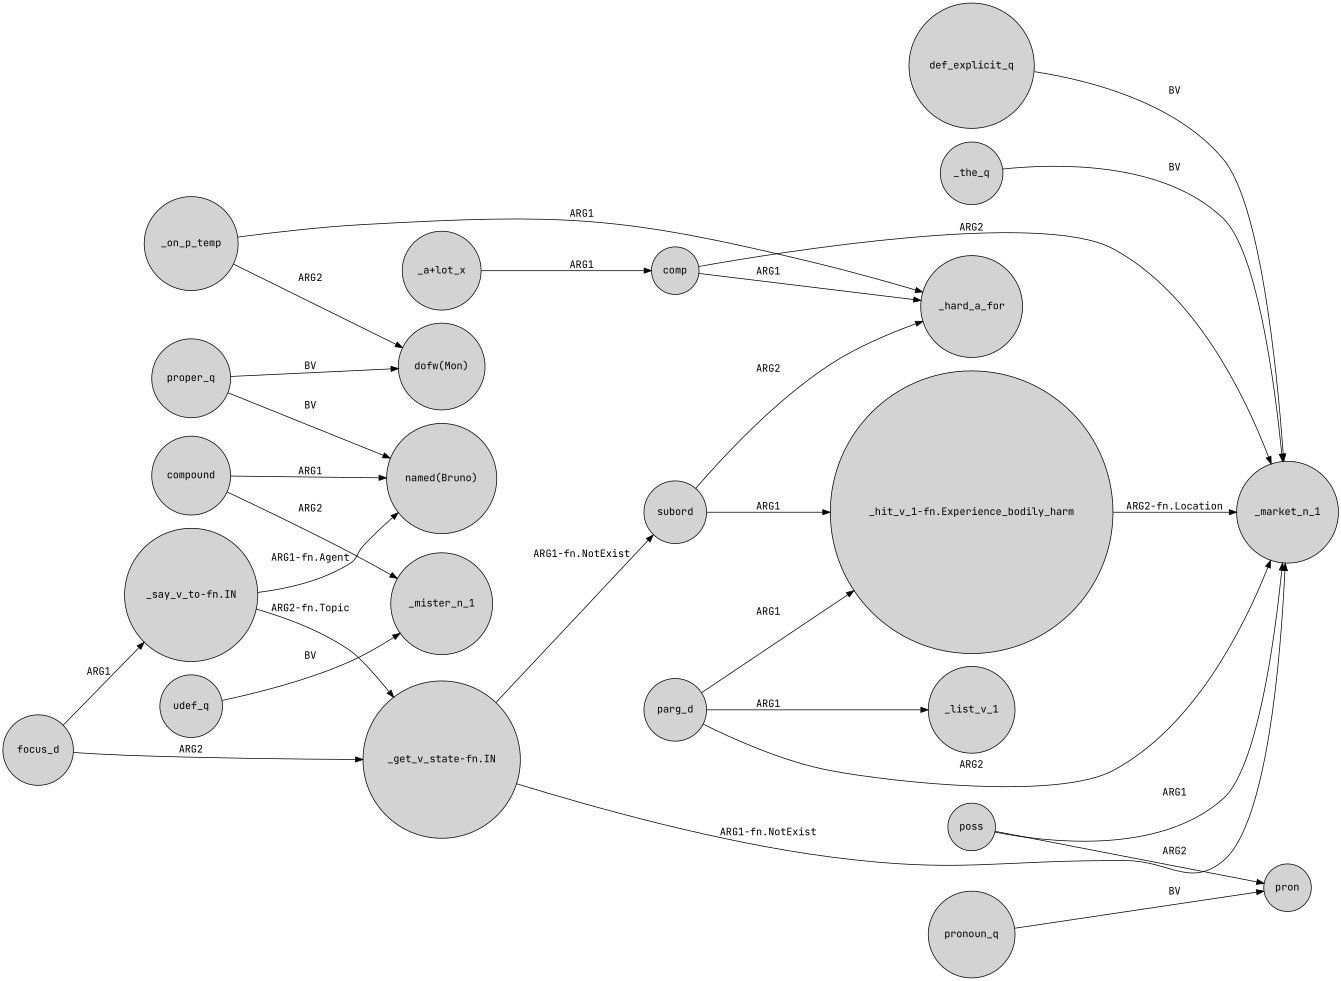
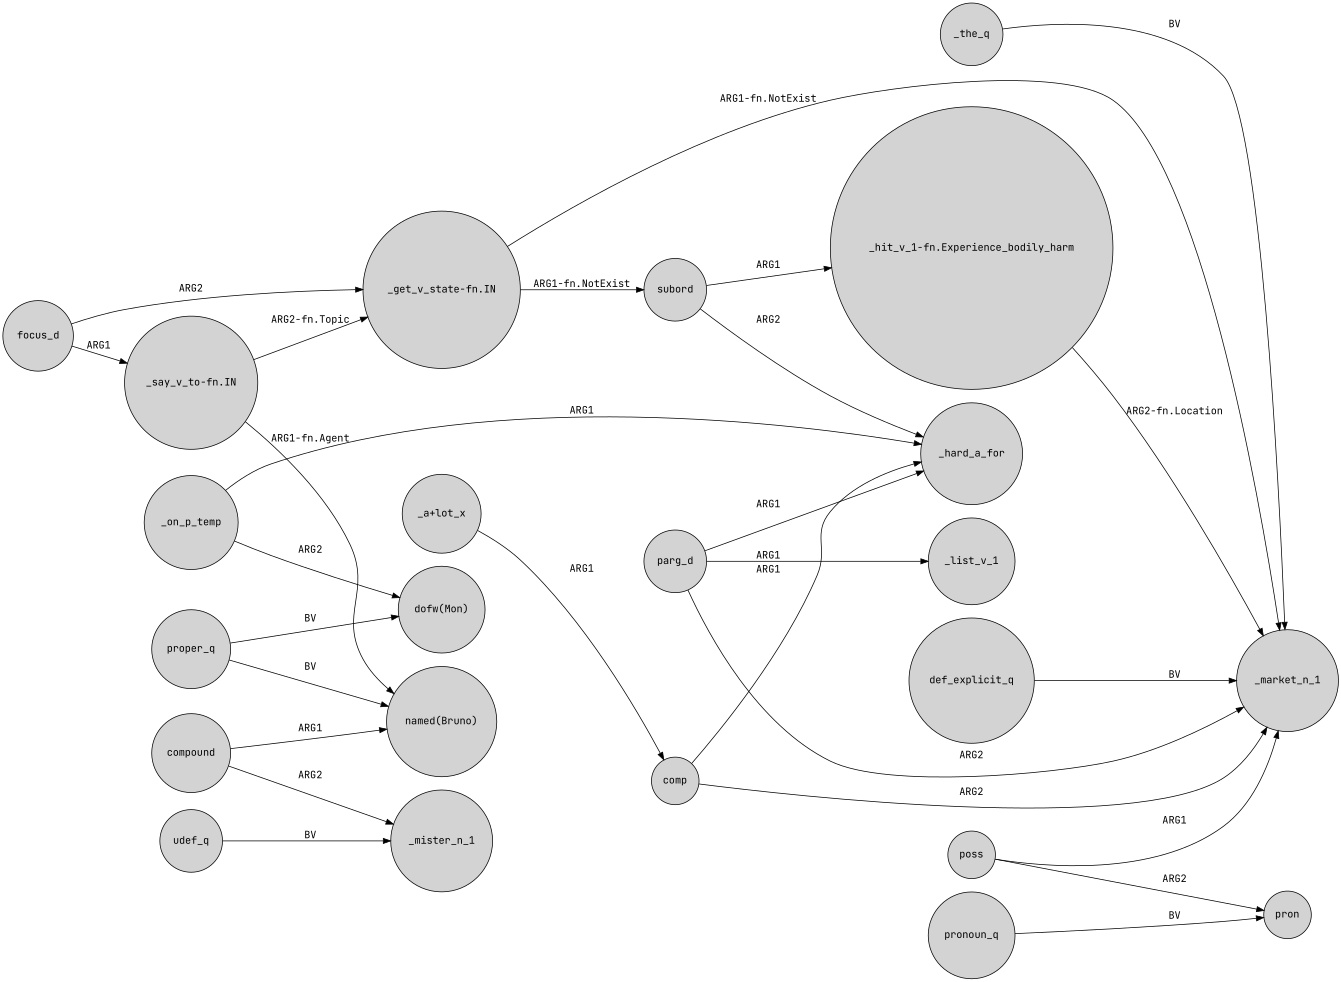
(775, 644) -> (811, 512)
